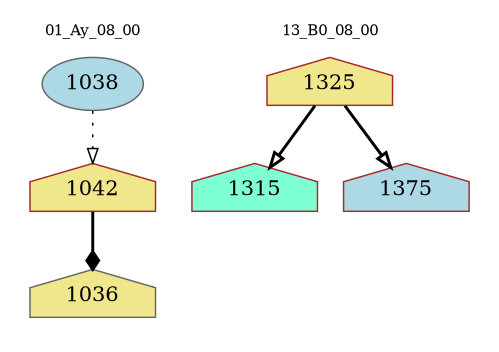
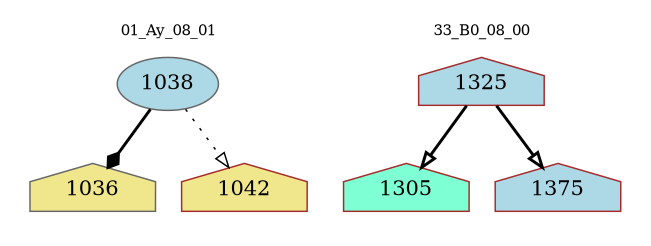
(93, 32) -> (169, 32)
(331, 32) -> (482, 32)
(330, 84) -> (481, 84)
(255, 190) -> (406, 190)
(93, 232) -> (135, 131)
